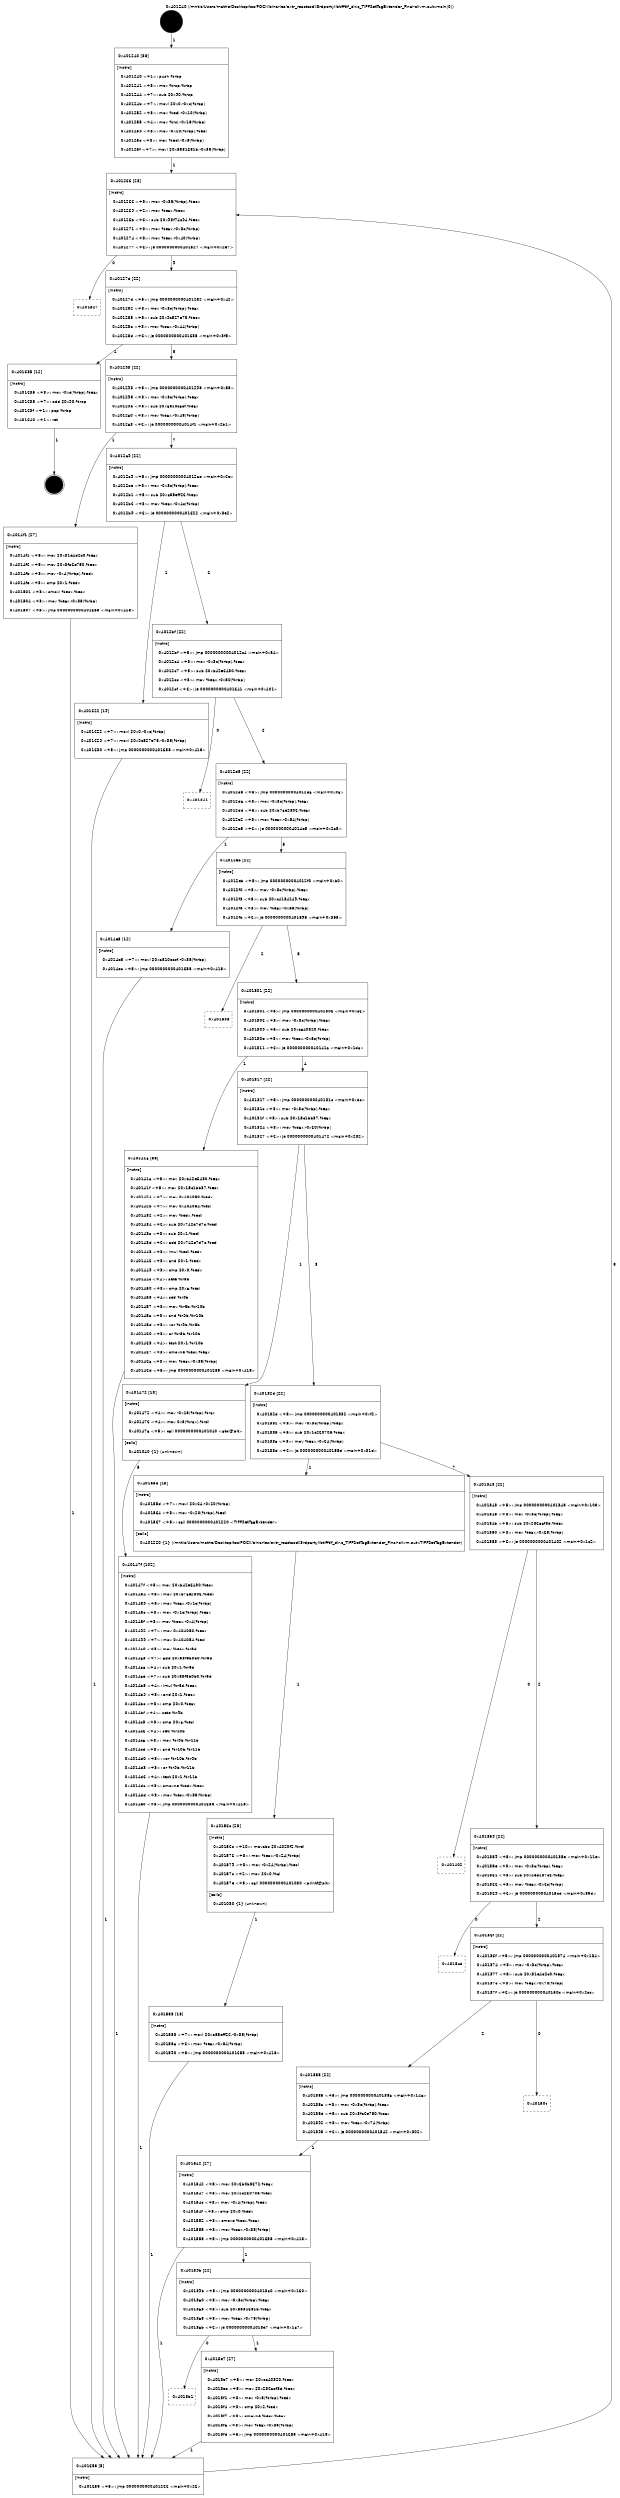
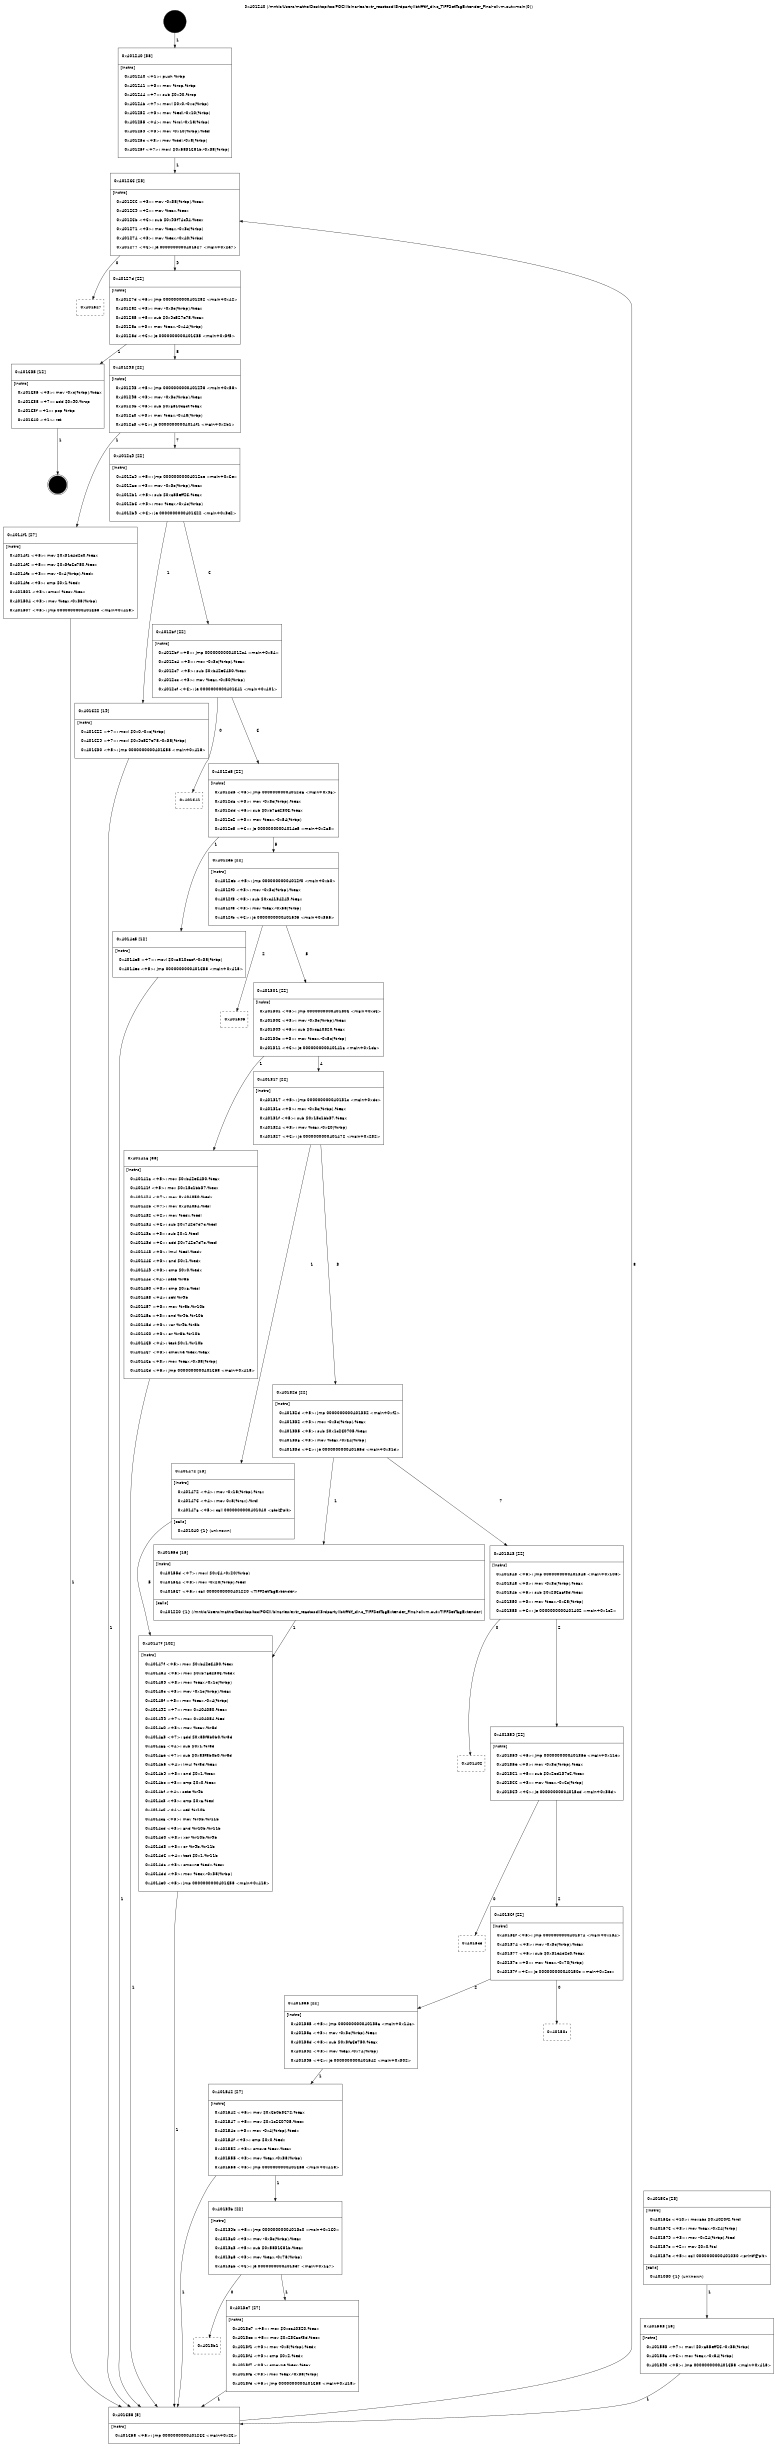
(285, 1683) -> (285, 1638)
